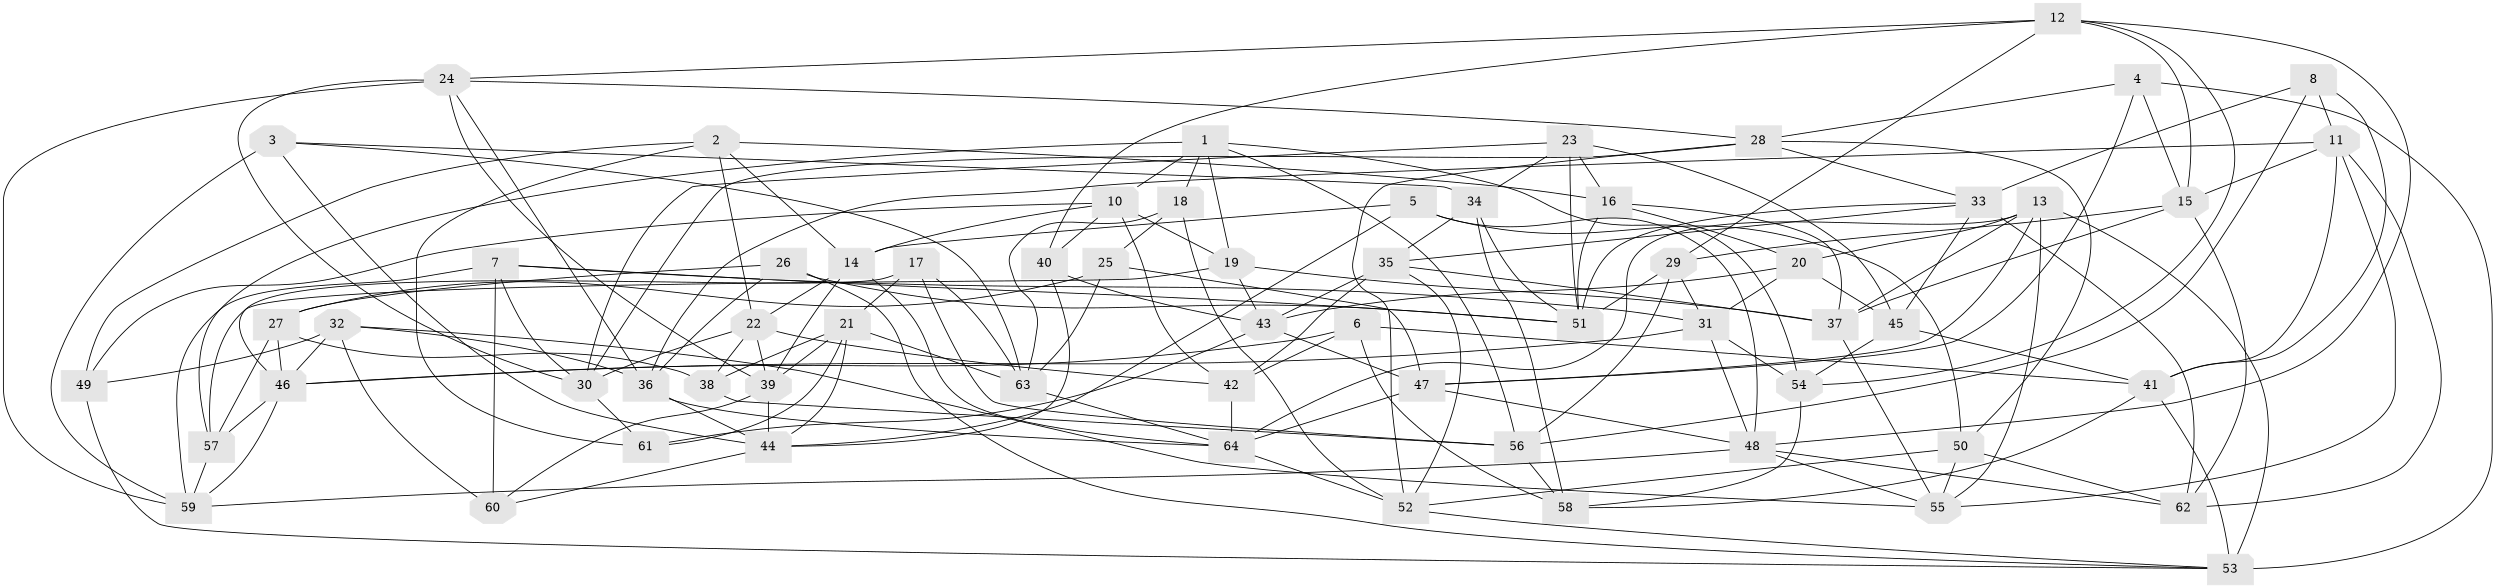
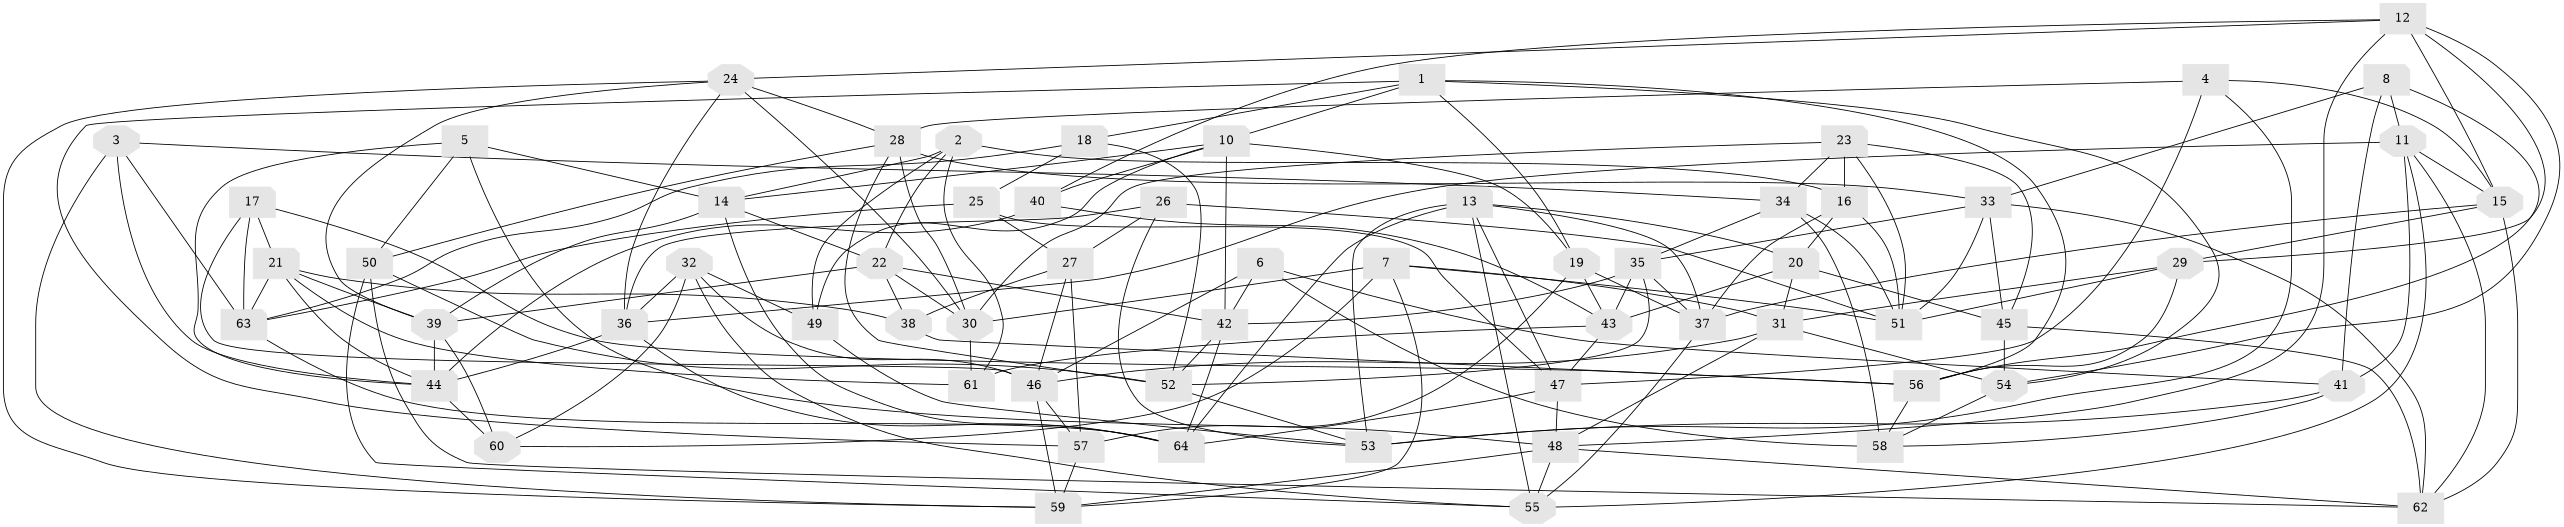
(2003, 350) -> (2268, 348)
(1325, 480) -> (1195, 358)
